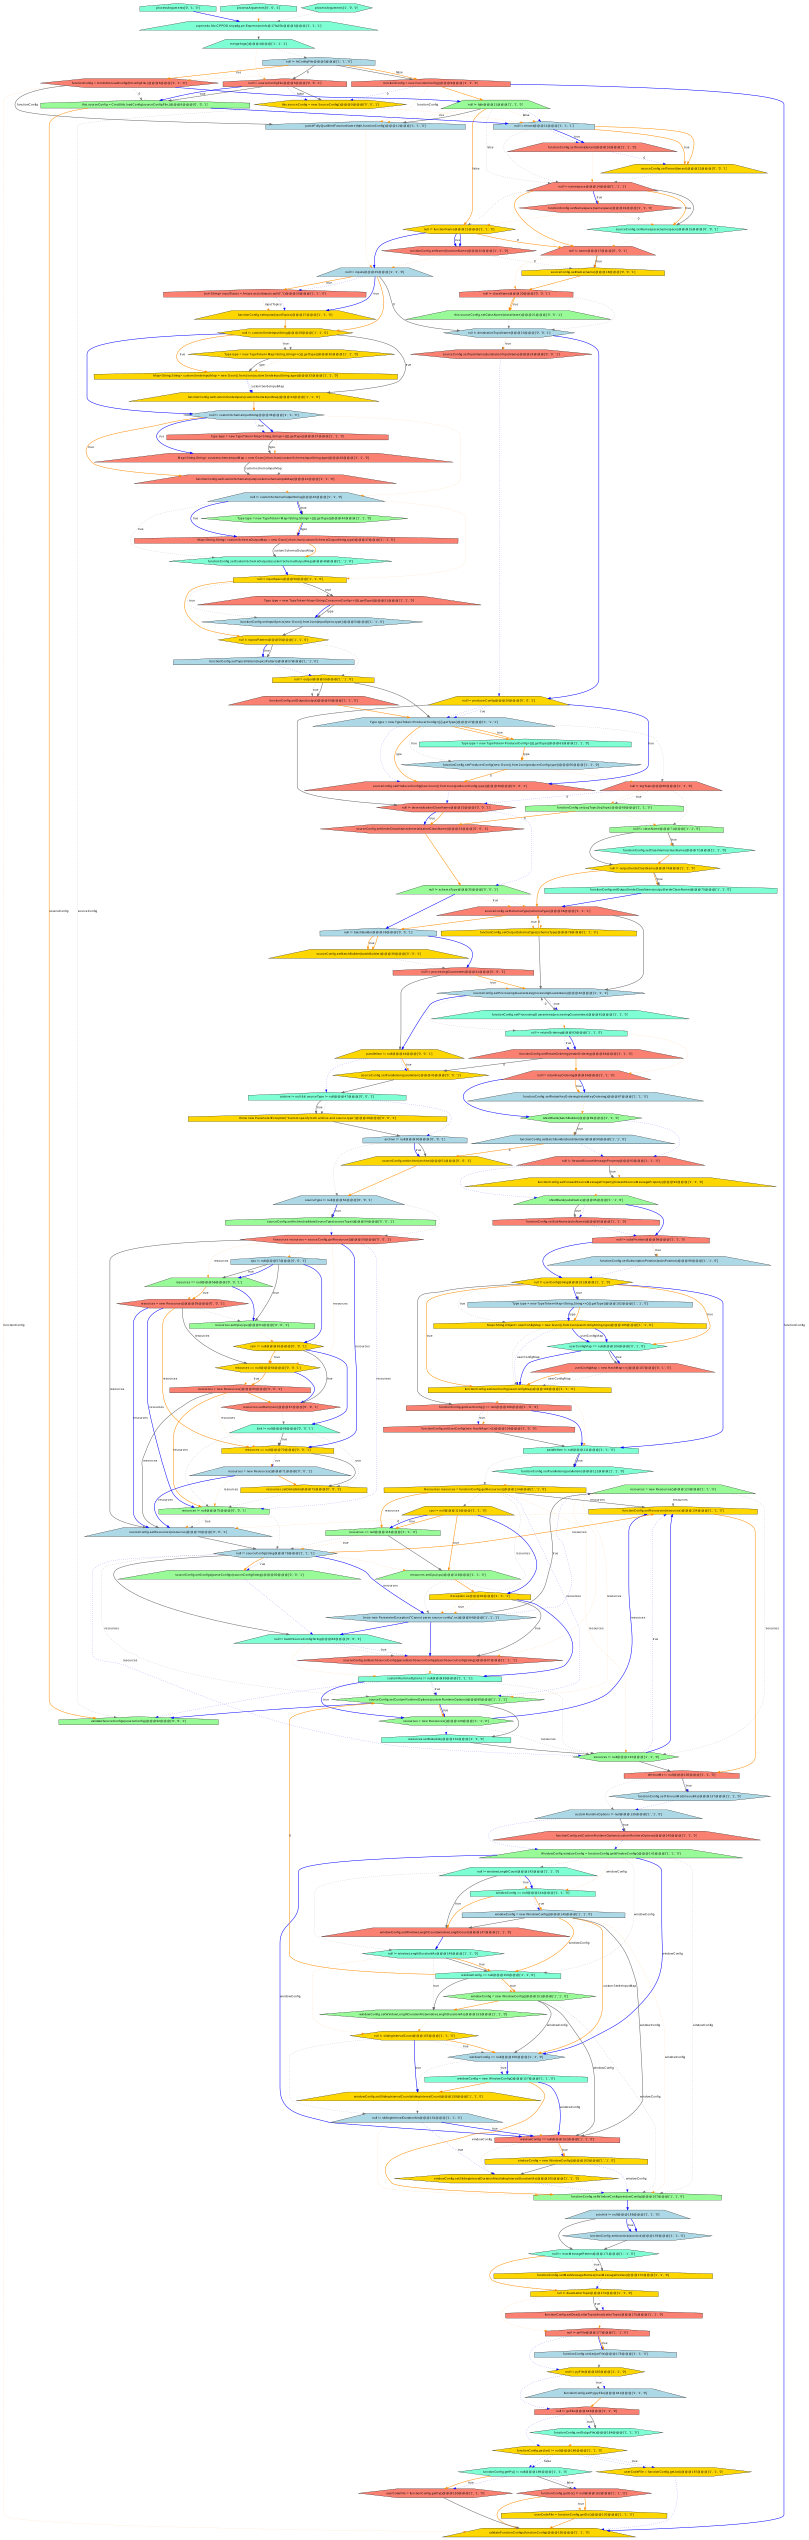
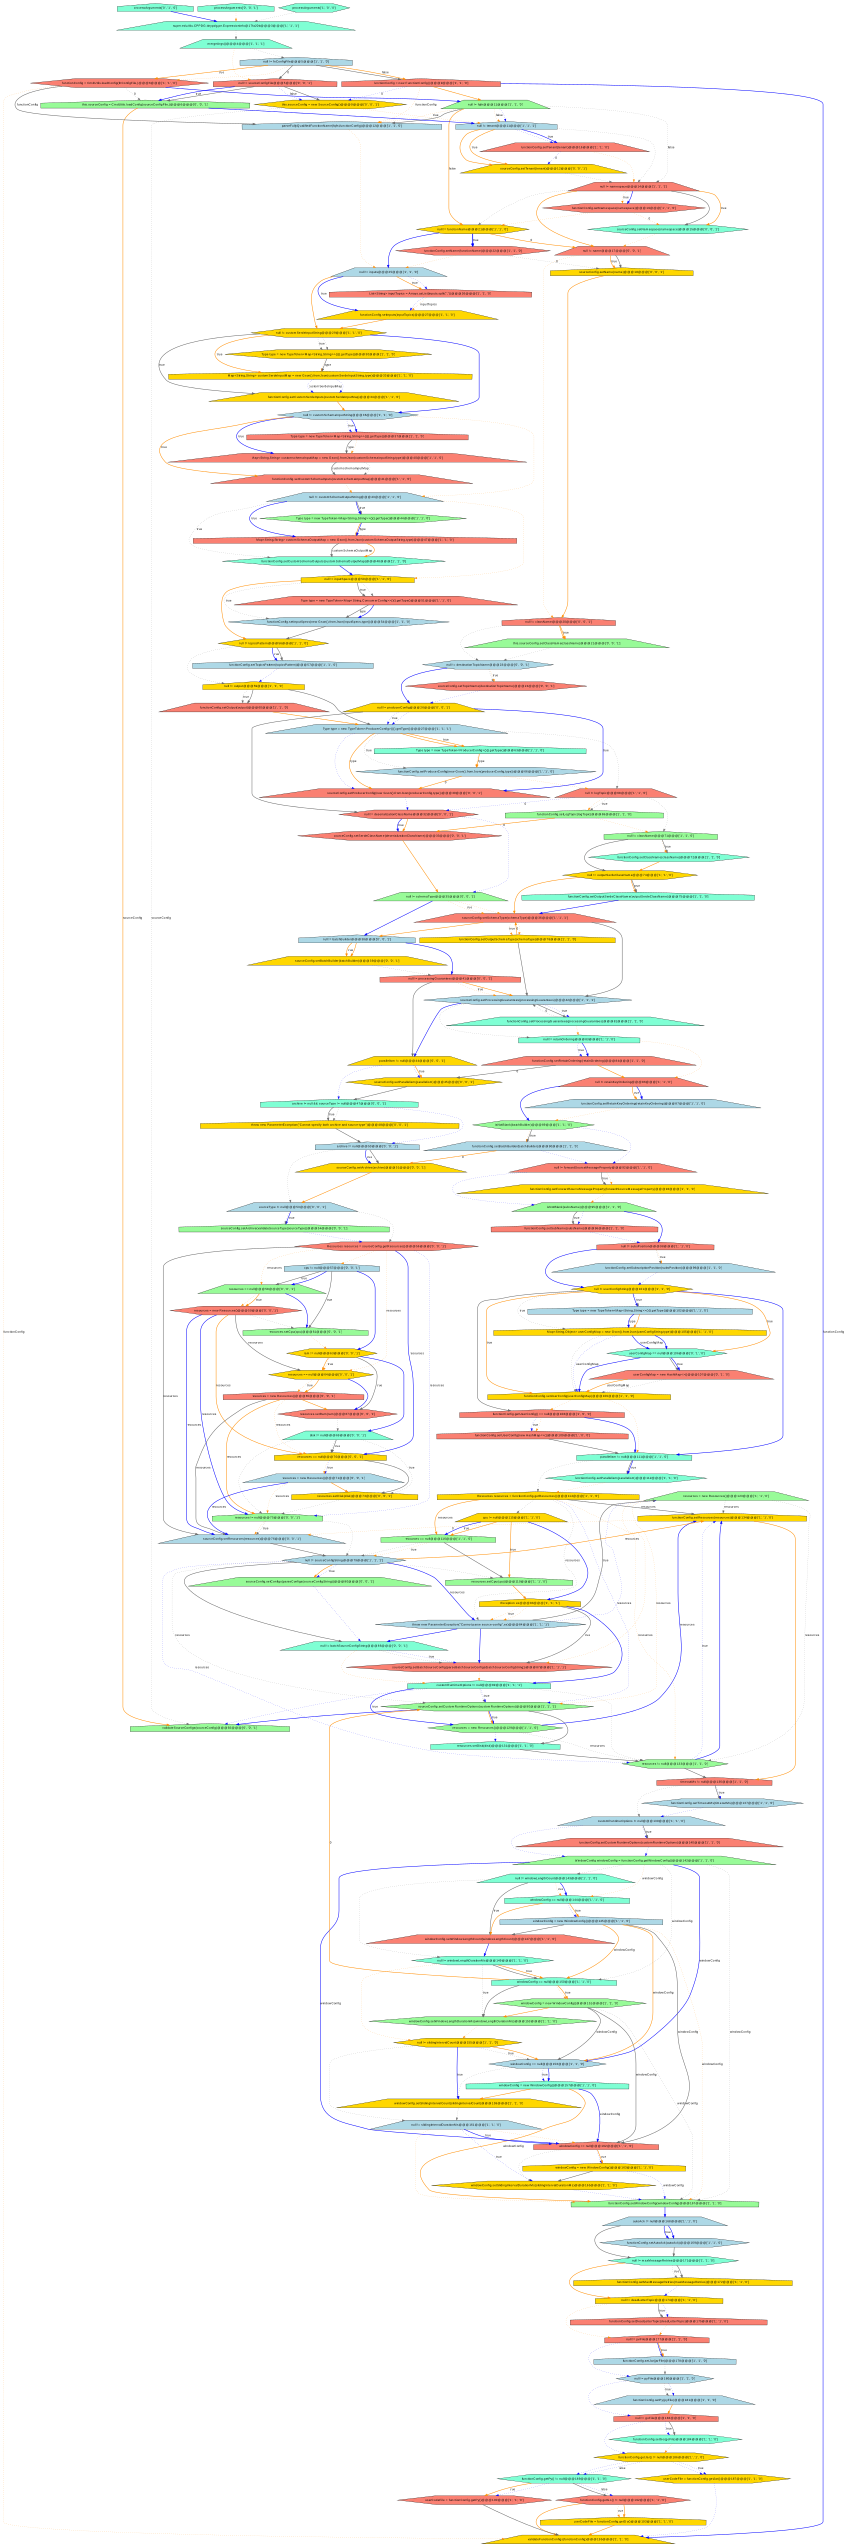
(406, 320) -> none
(363, 1561) -> (438, 1569)
(448, 1575) -> (509, 1582)
(620, 1986) -> (663, 1993)
(596, 2372) -> (665, 2379)
